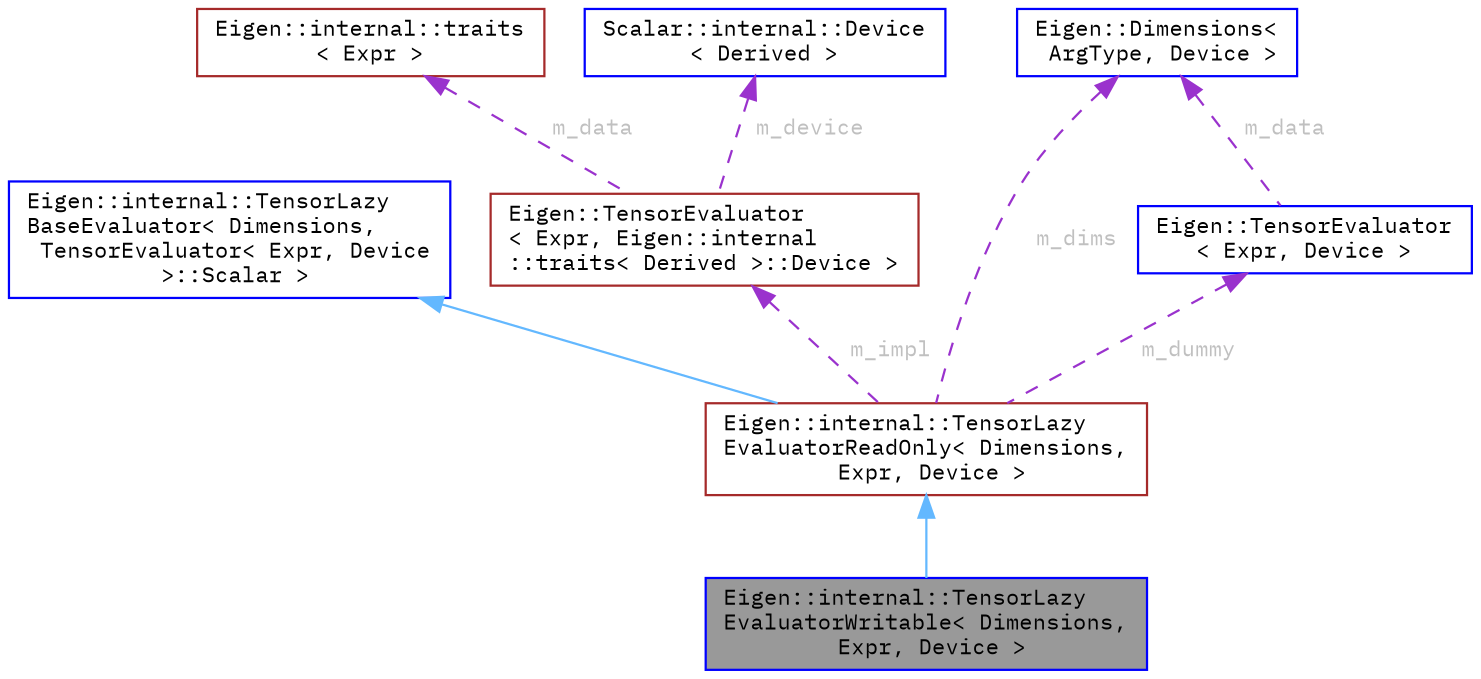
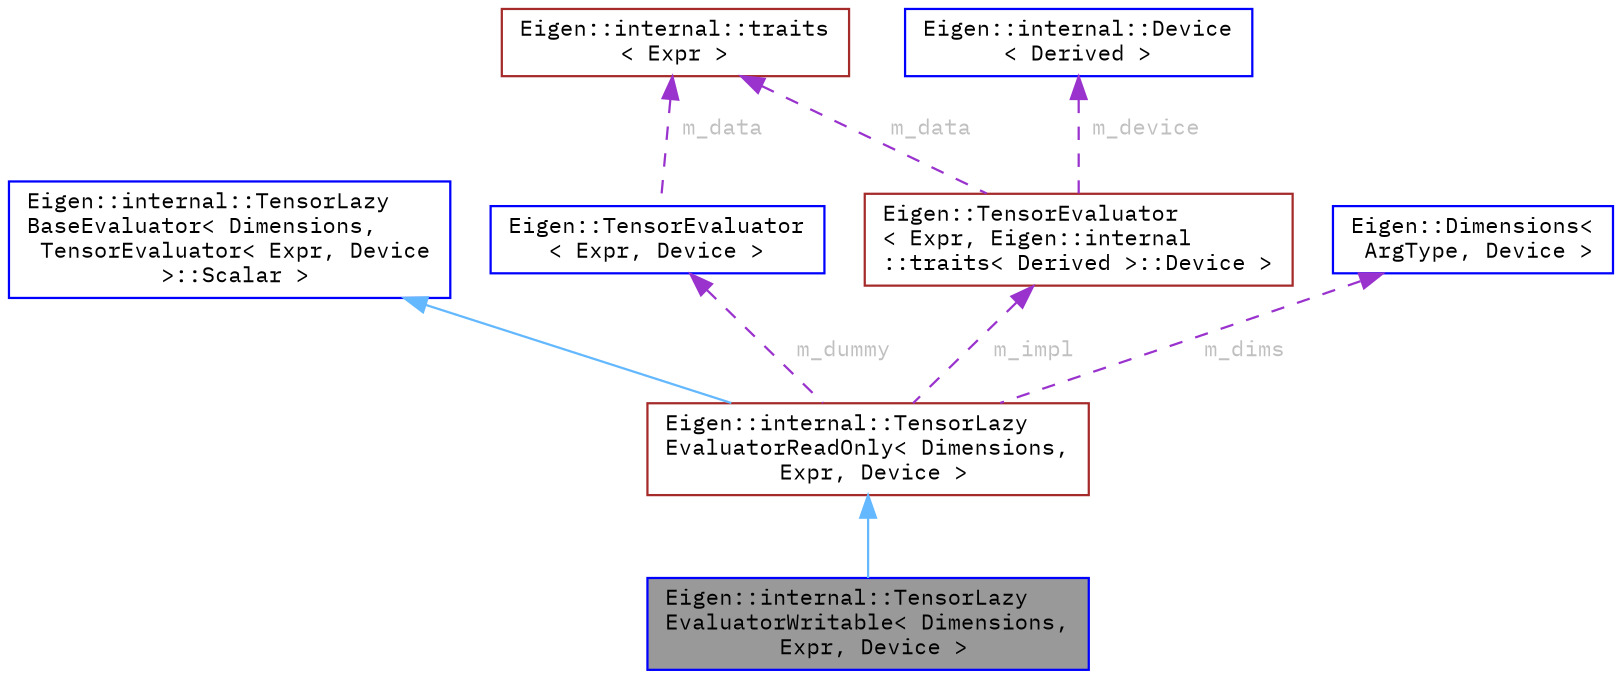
(765, 43) -> (1079, 43)
(1238, 150) -> (665, 153)
